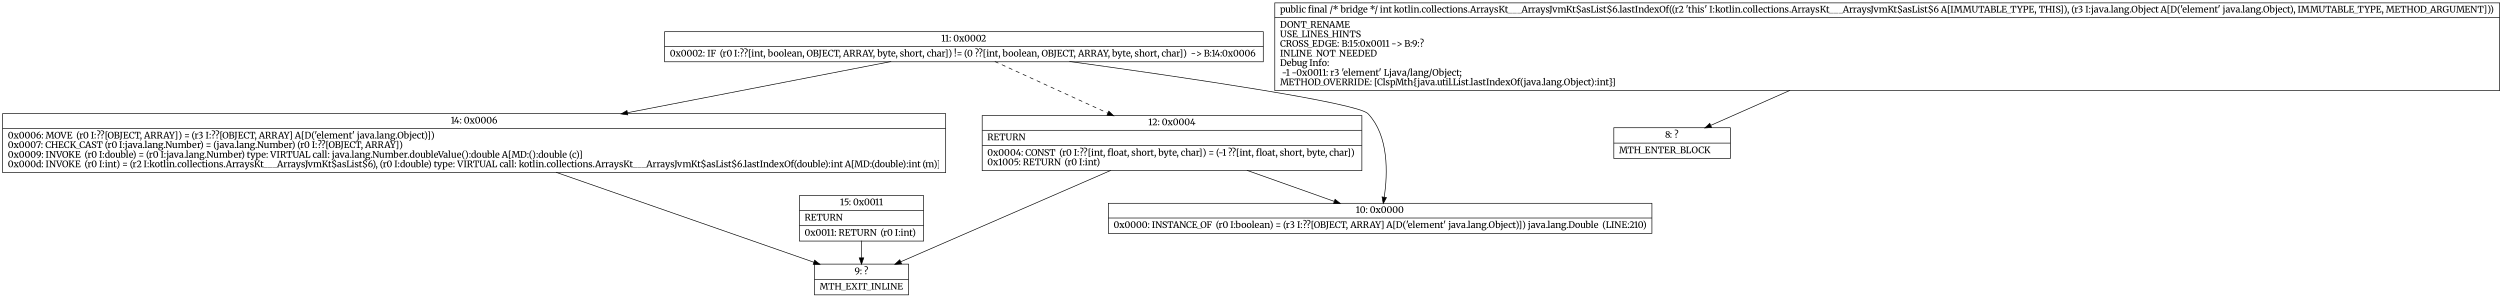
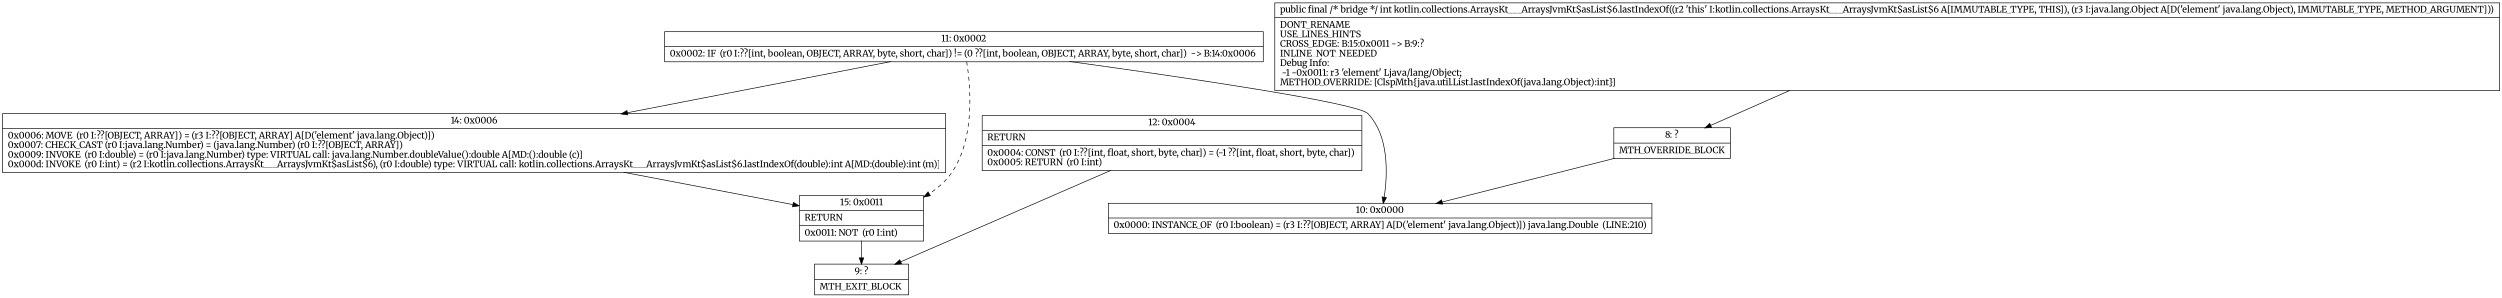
(1051, 87) -> (967, 134)
(1665, 150) -> (1672, 150)
(1045, 163) -> (1046, 163)
(1291, 186) -> (1529, 180)
(685, 217) -> (708, 188)
(861, 233) -> (852, 233)
(861, 287) -> (861, 287)
